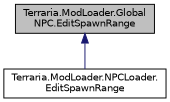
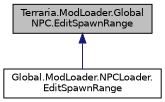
(85, 83) -> (83, 83)
